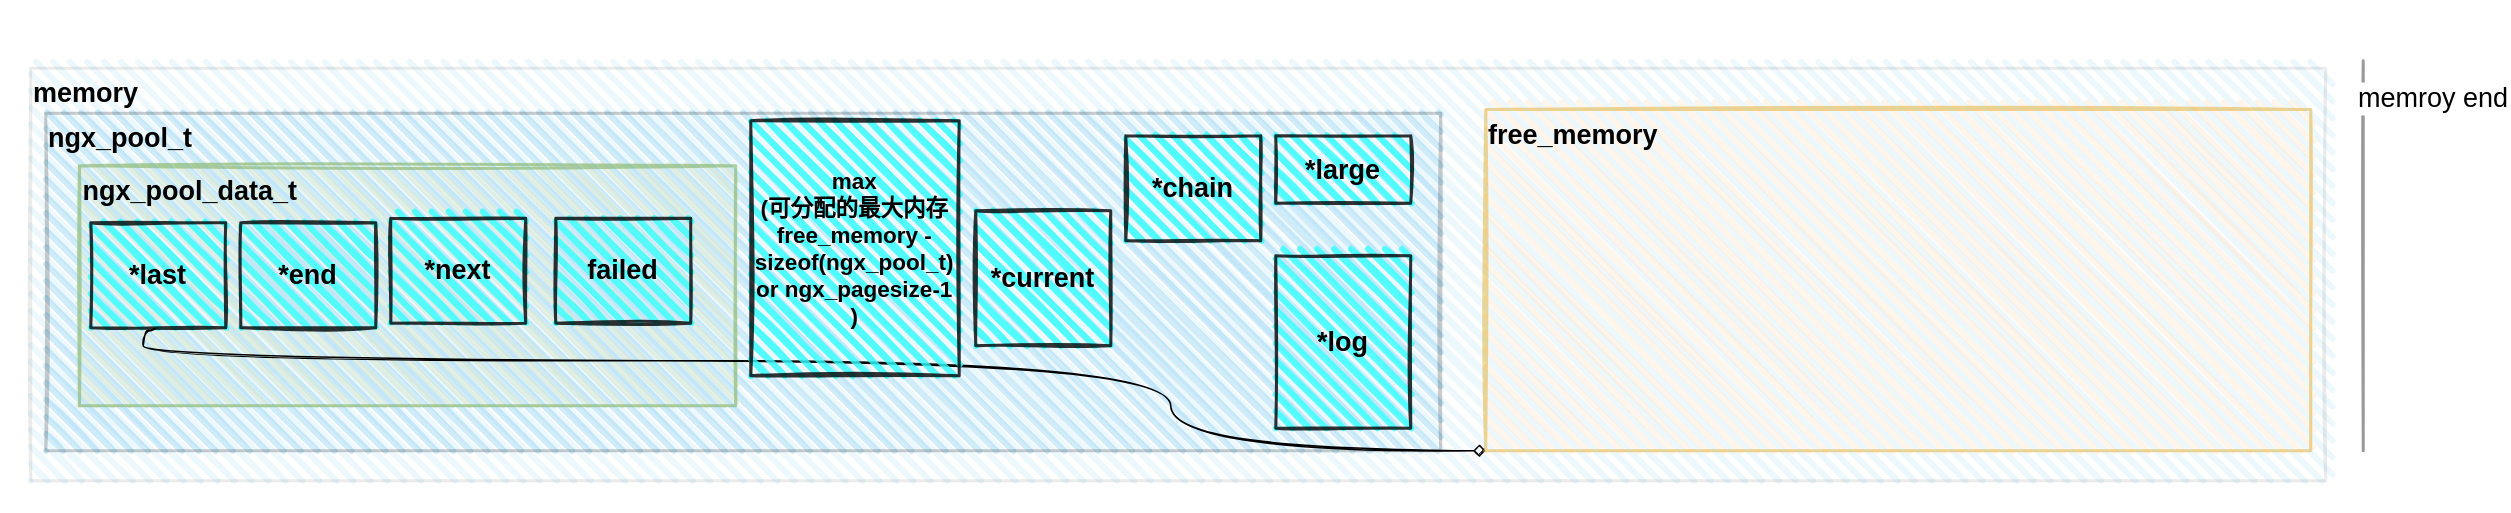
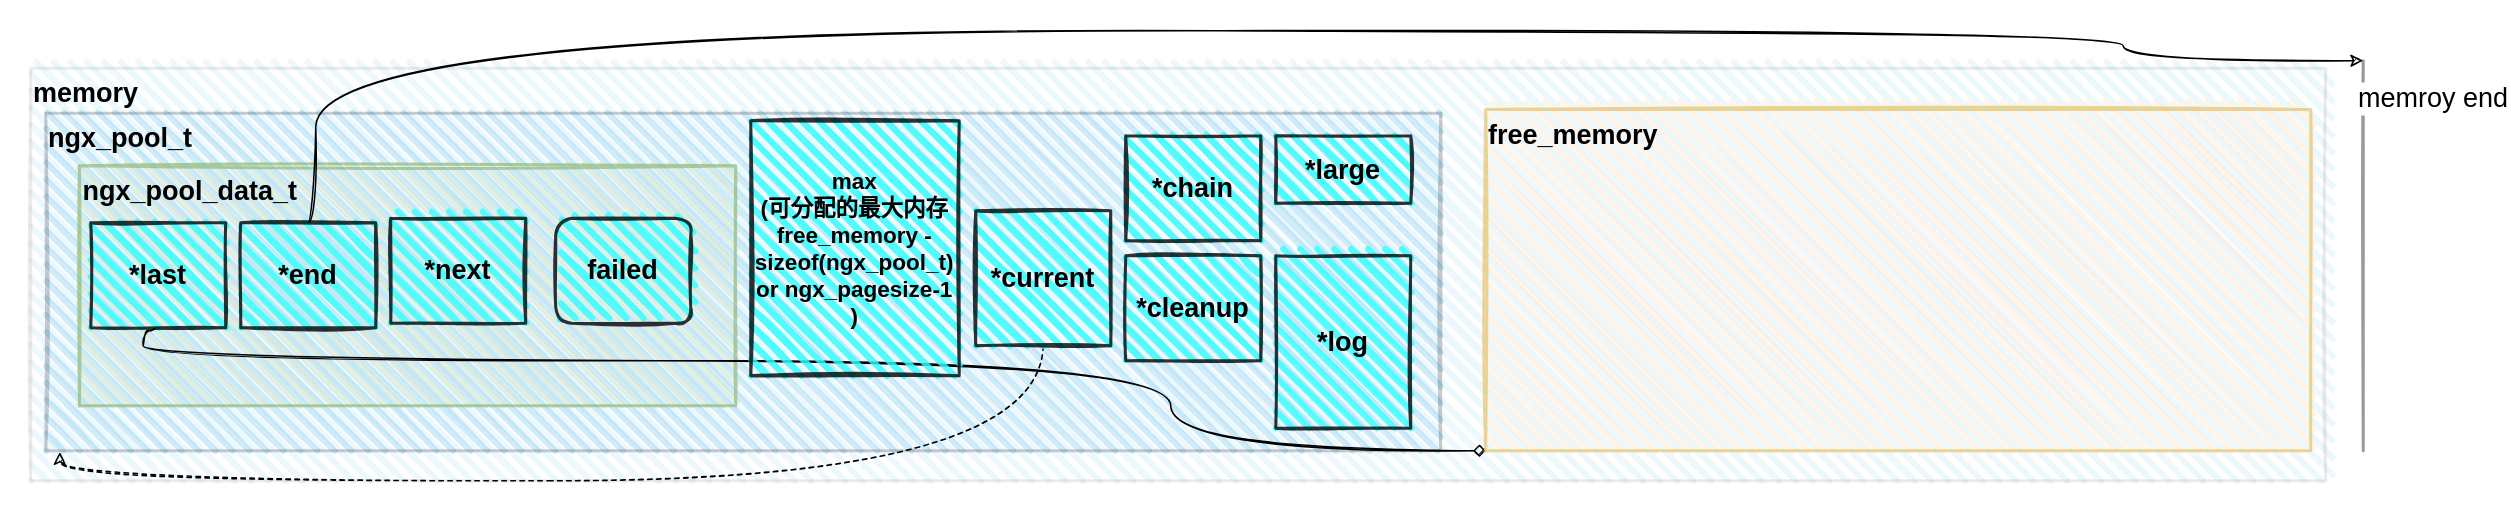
none -> (1334, 31)
(623, 271) -> (623, 271)
none -> (1193, 308)
none -> (569, 481)
